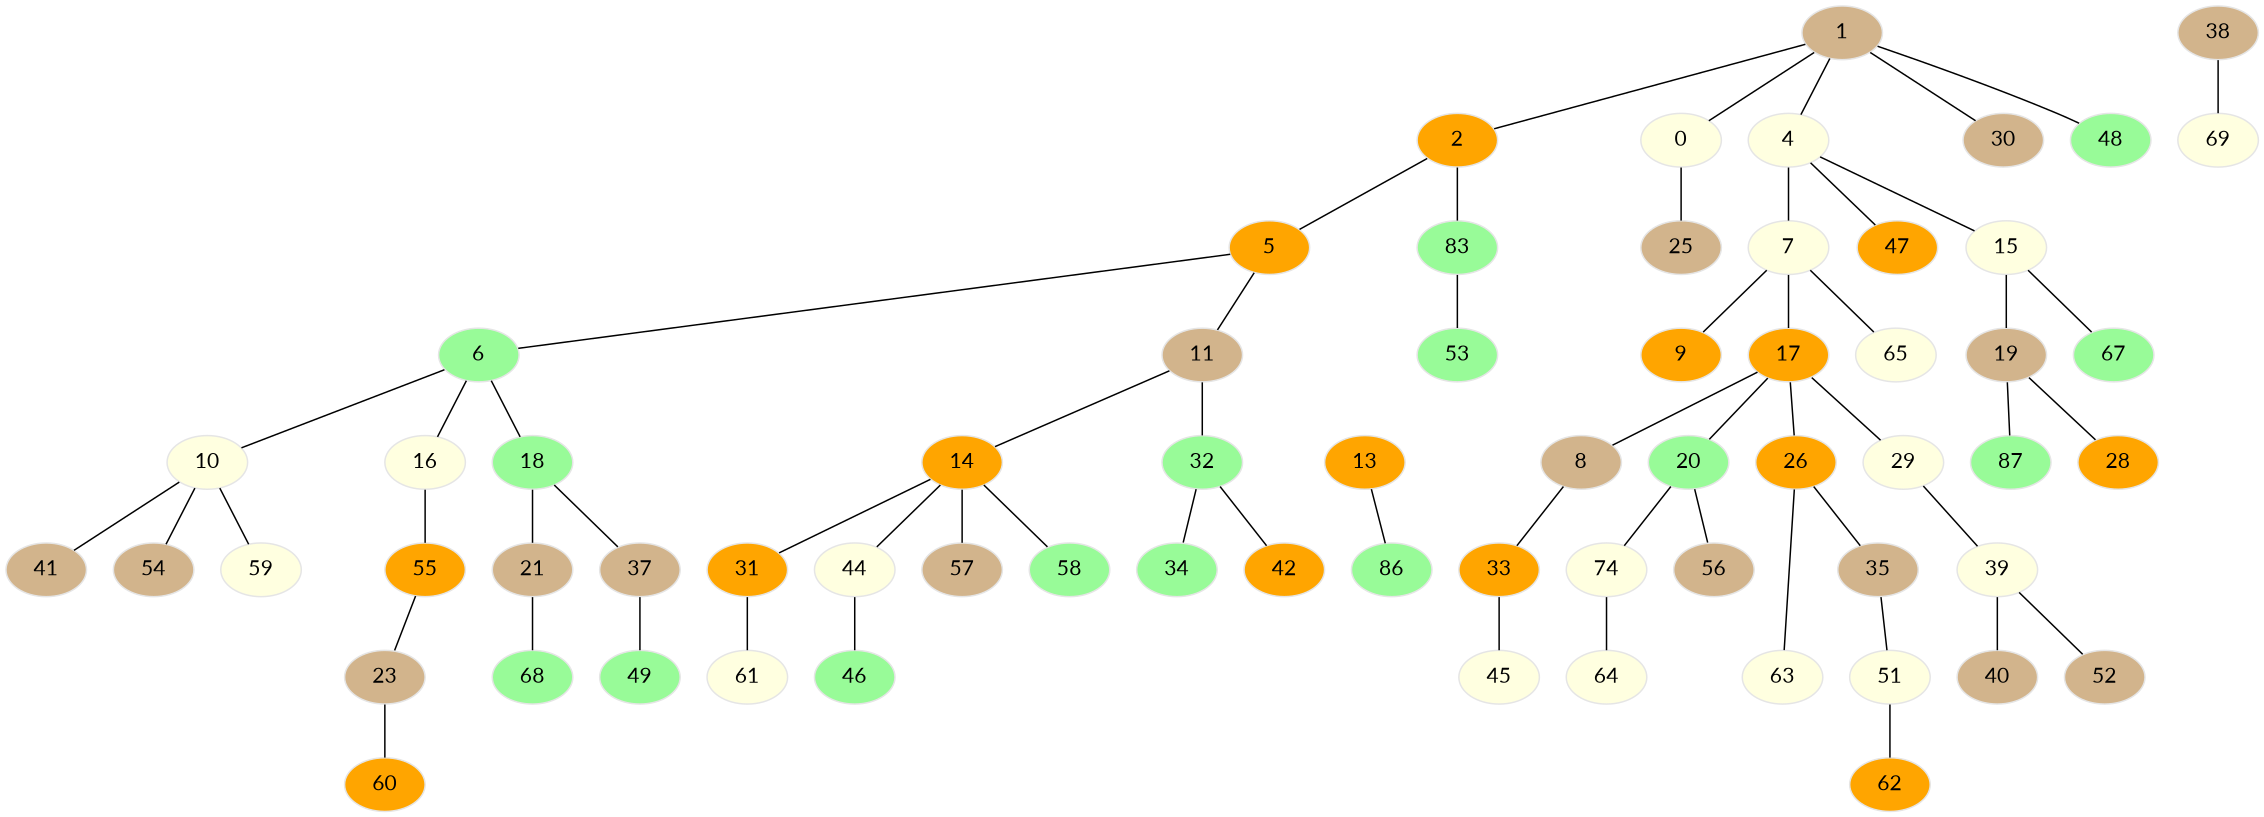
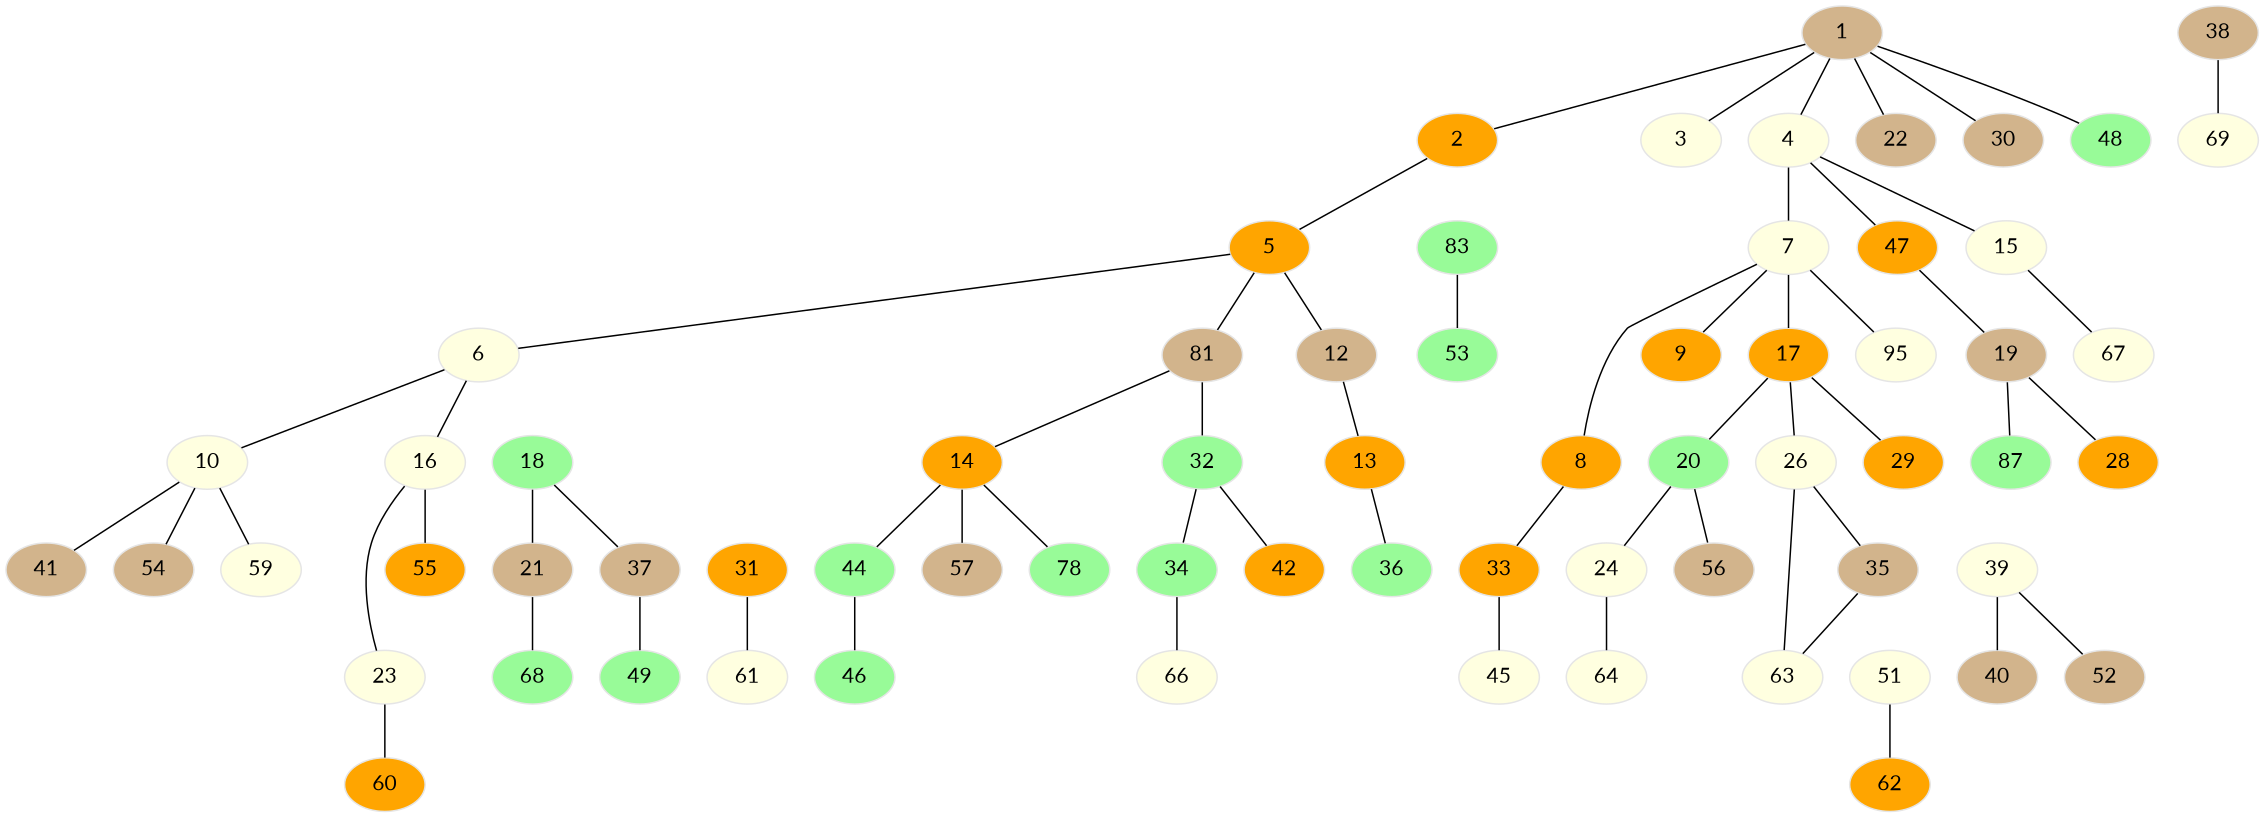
(1681, 140) -> (1681, 140)
none -> (1896, 140)
(1457, 194) -> none
(1681, 248) -> none
(2006, 301) -> (1952, 301)
(479, 355) -> (479, 355)
(1202, 355) -> (1202, 355)
none -> (1337, 355)
(1896, 355) -> (1896, 355)
(2114, 355) -> (2114, 355)
(506, 409) -> none
(1685, 409) -> (1639, 322)
(1581, 462) -> (1581, 462)
(1796, 462) -> (1796, 462)
(1903, 462) -> (1903, 462)
(855, 516) -> none
(1950, 516) -> none
(855, 570) -> (855, 570)
(1070, 570) -> (1070, 570)
(1392, 570) -> (1392, 570)
(1607, 570) -> (1607, 570)
(405, 623) -> (367, 564)
(1884, 624) -> (1830, 624)
(385, 677) -> (385, 677)
none -> (1177, 677)
